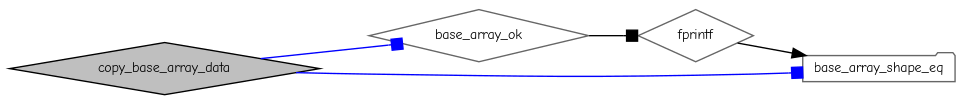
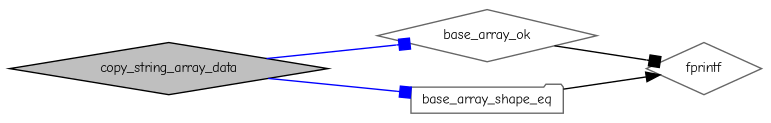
(765, 48) -> (605, 83)
(165, 69) -> (169, 69)
